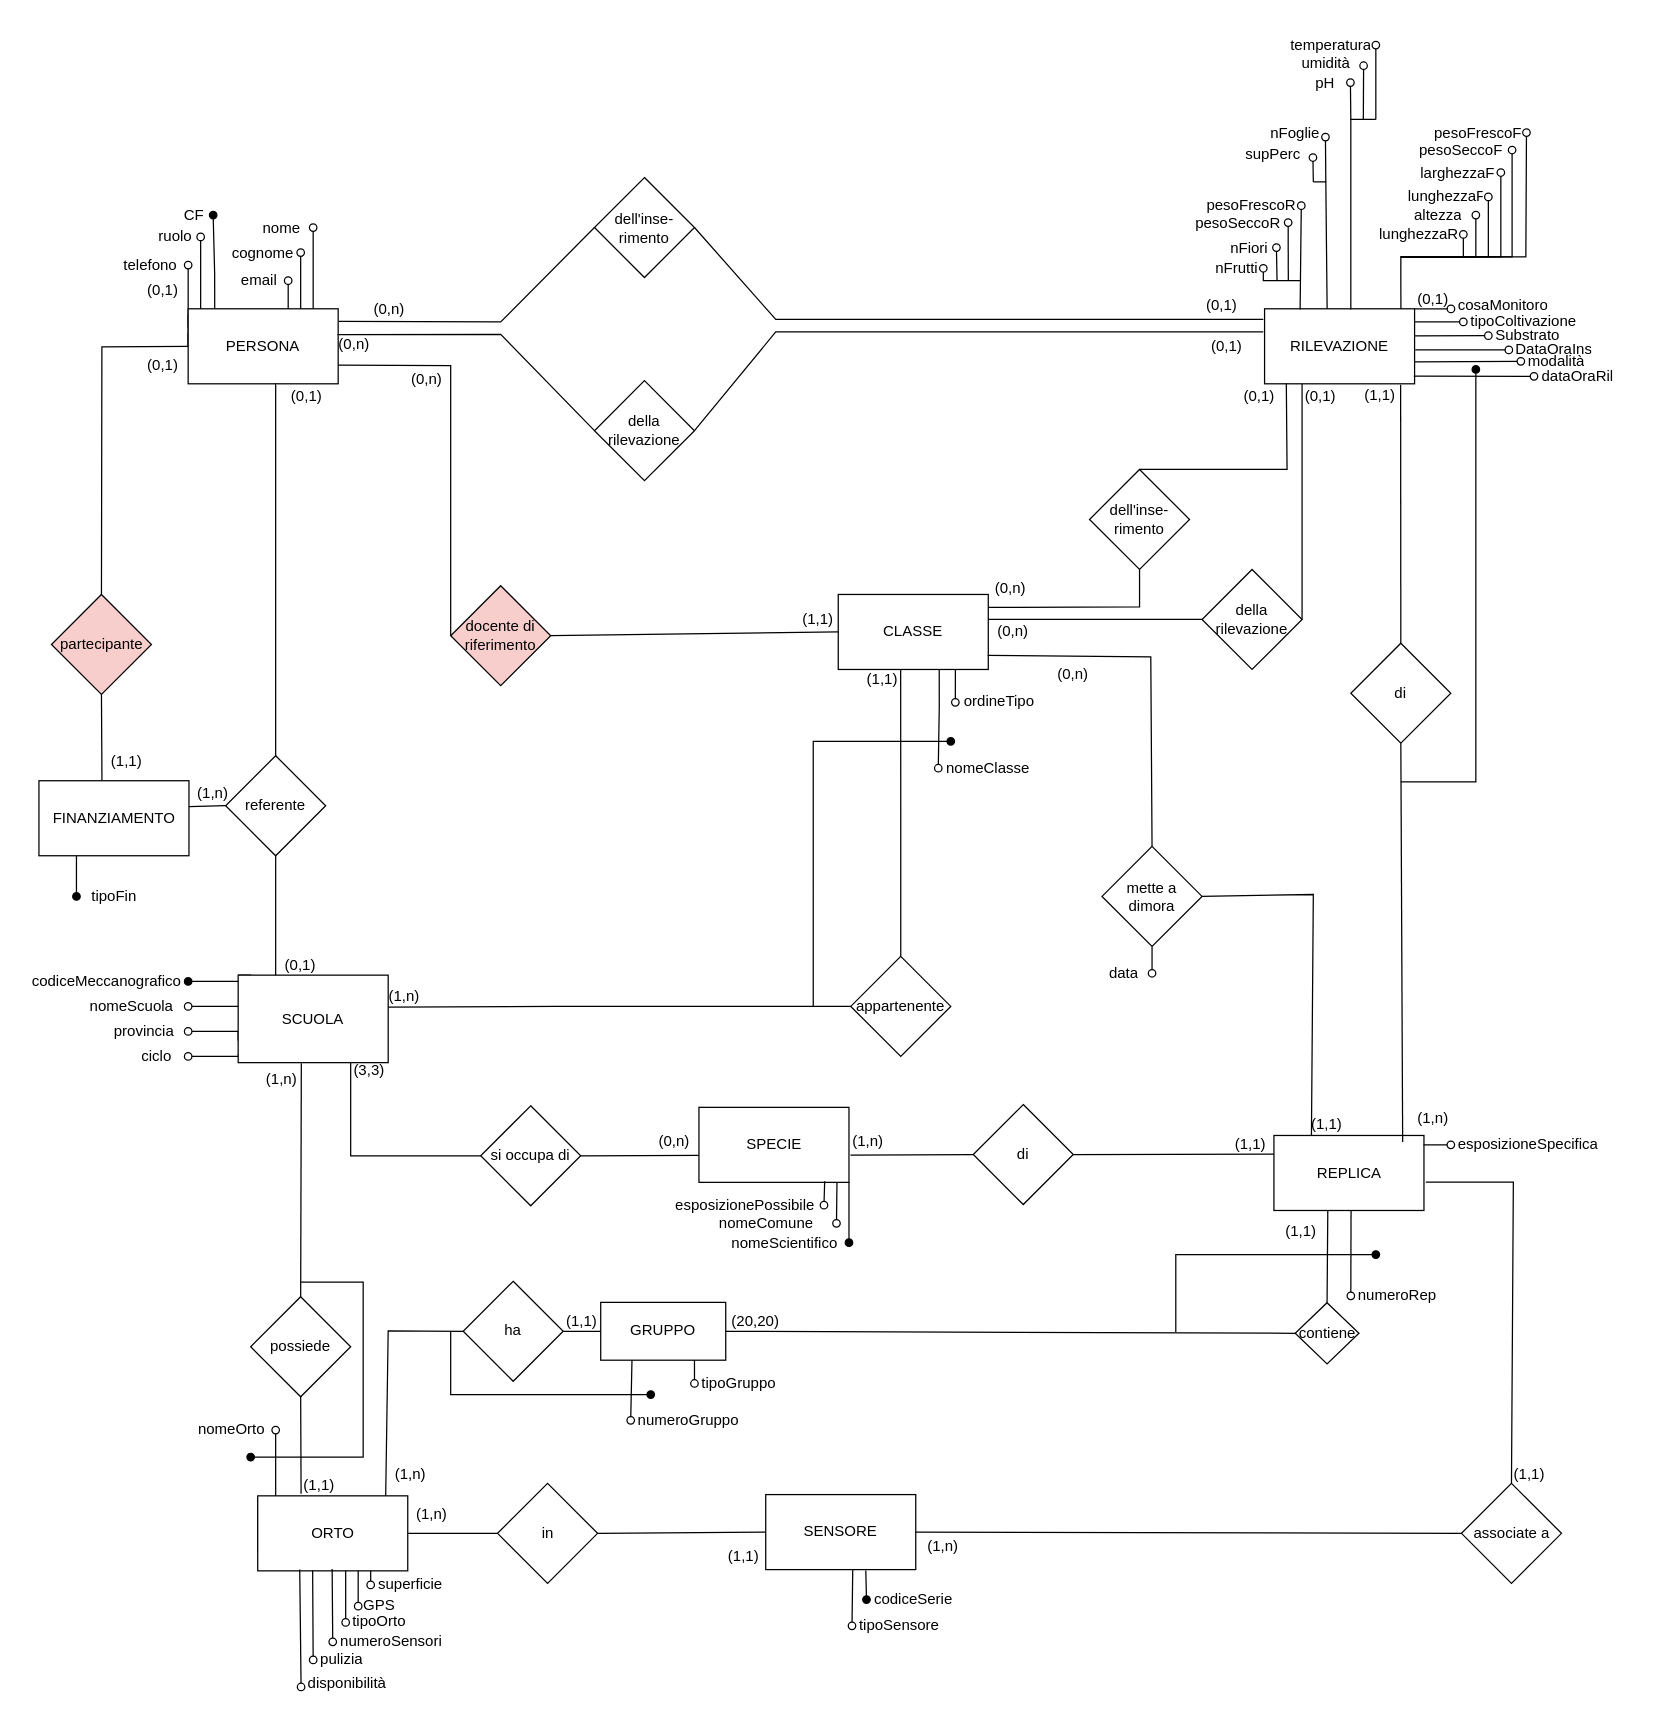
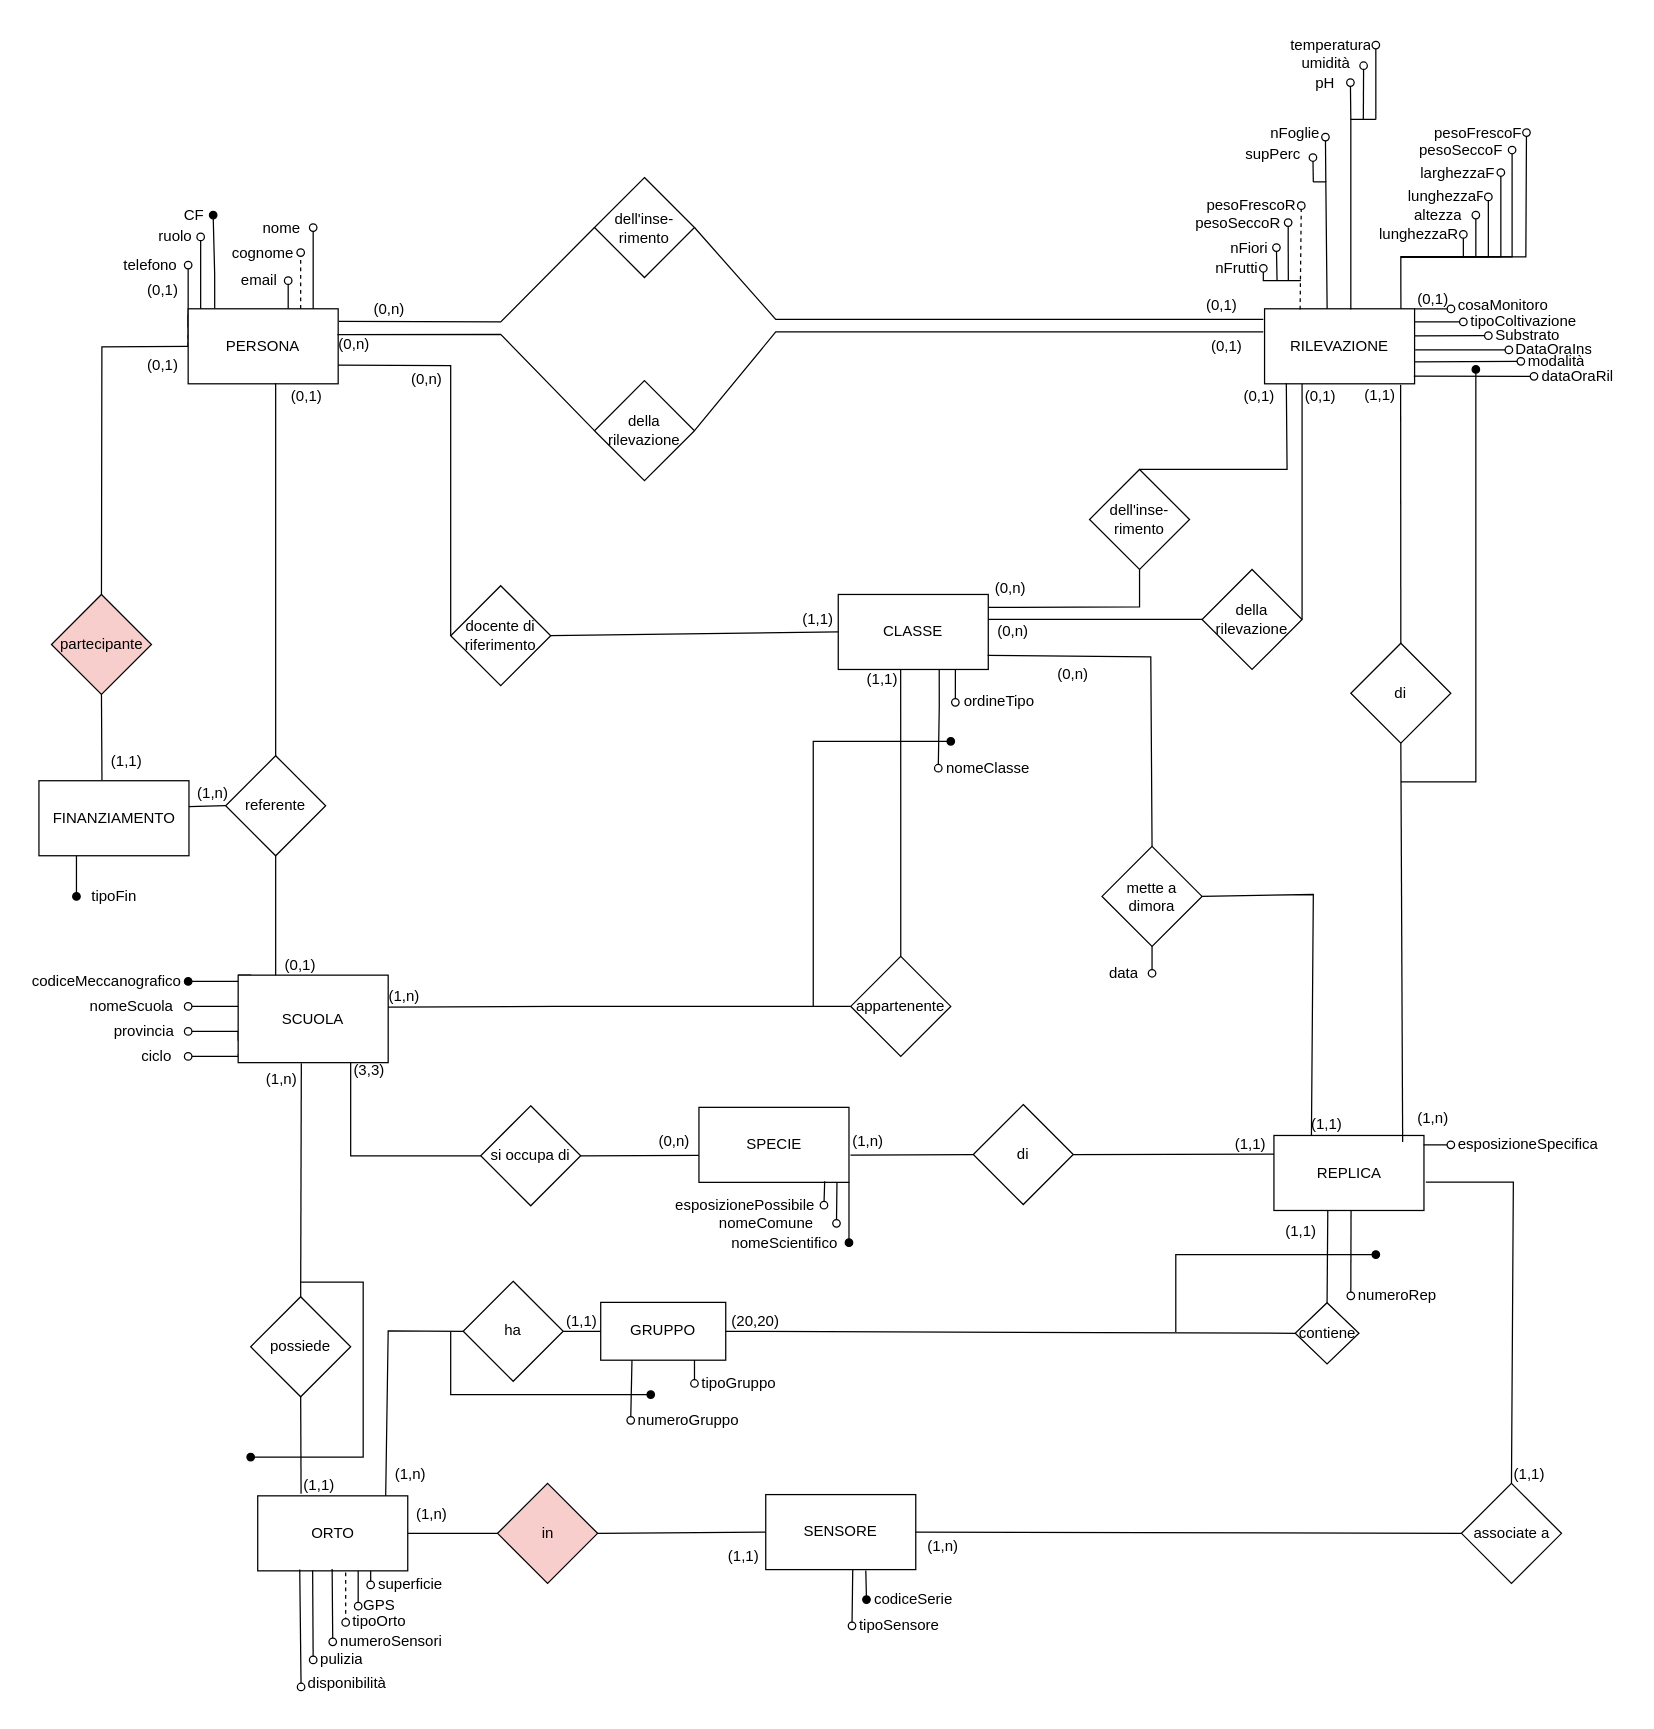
(1300, 259) -> (1300, 259)
(301, 281) -> (301, 281)
(501, 636) -> (501, 636)
(232, 1430) -> none
(276, 1465) -> none
(548, 1533) -> (548, 1533)
(346, 1593) -> (346, 1593)
